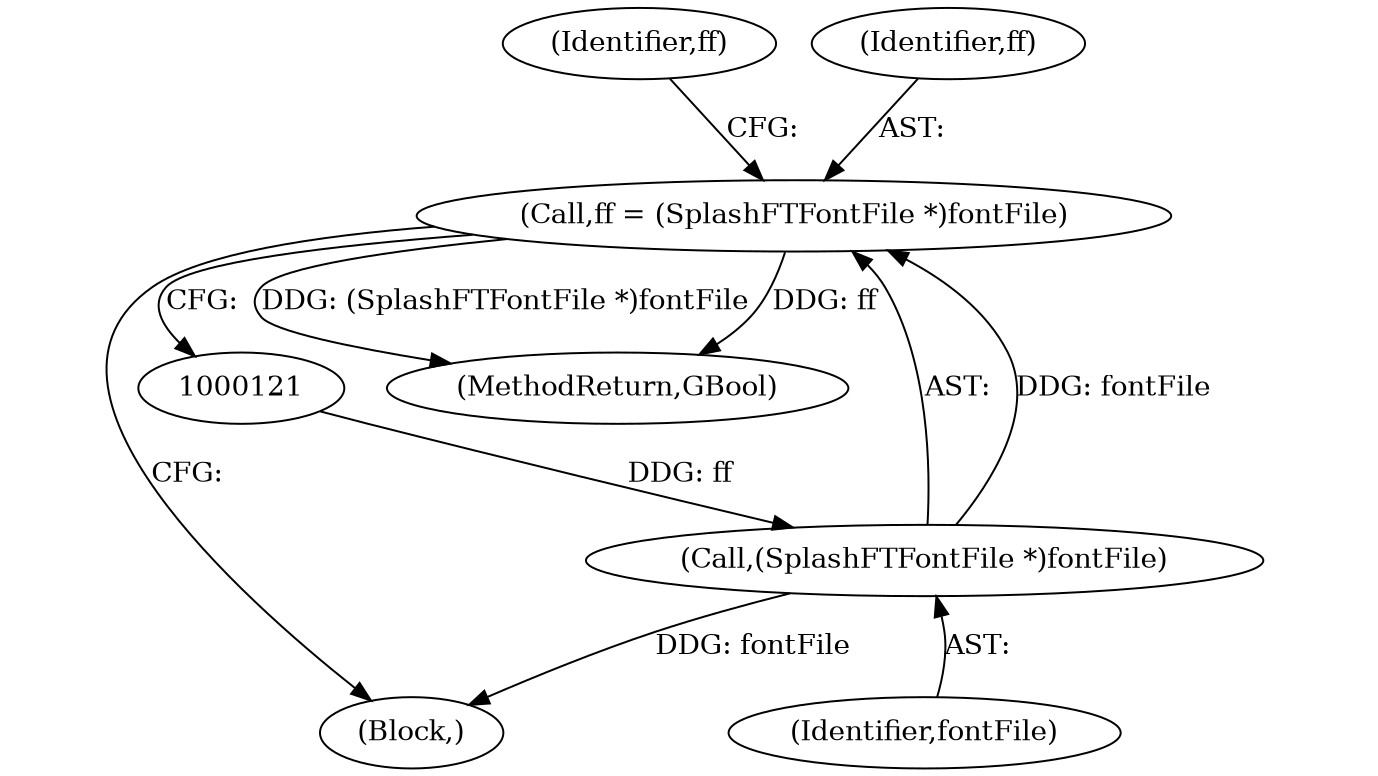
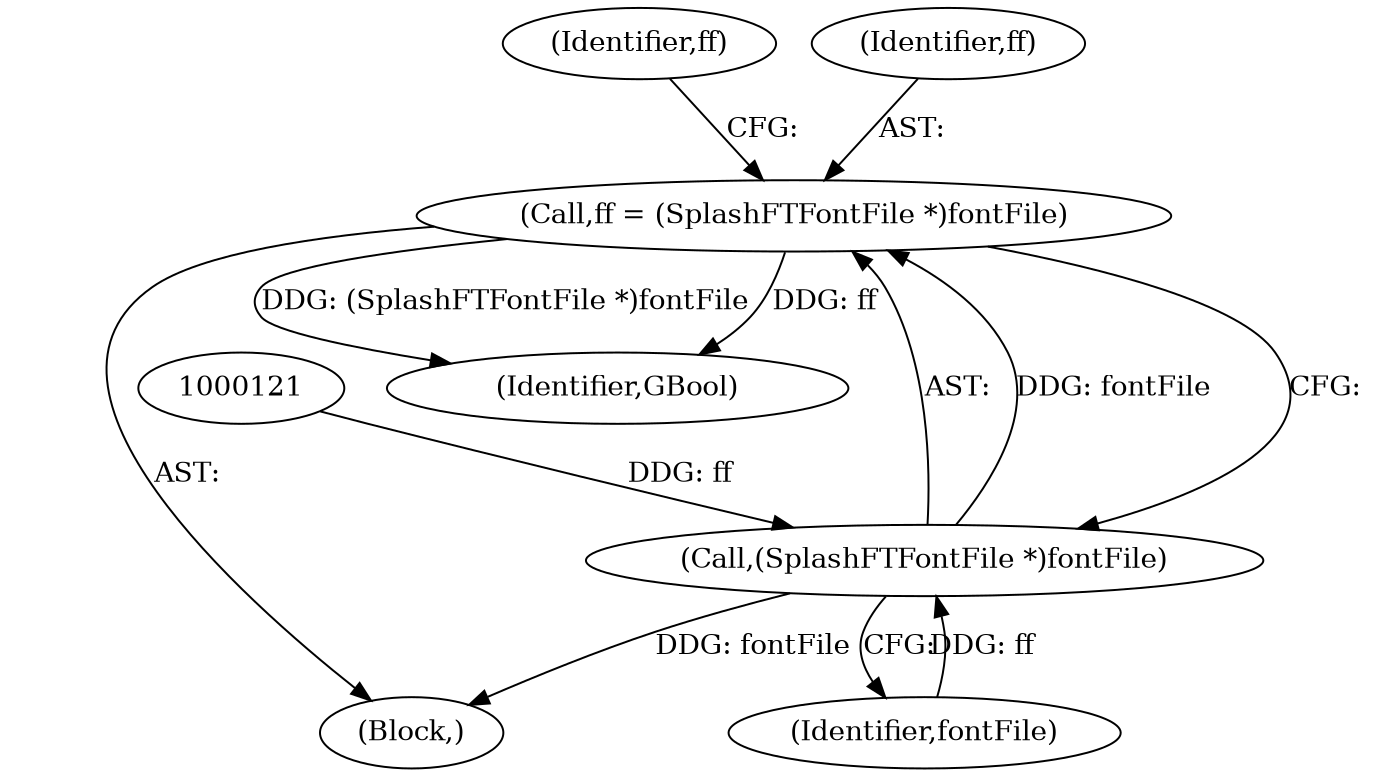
(285, 254) -> (1268, 345)
(618, 388) -> (618, 388)
(192, 474) -> (192, 474)
none -> (862, 637)
(982, 647) -> (982, 647)
